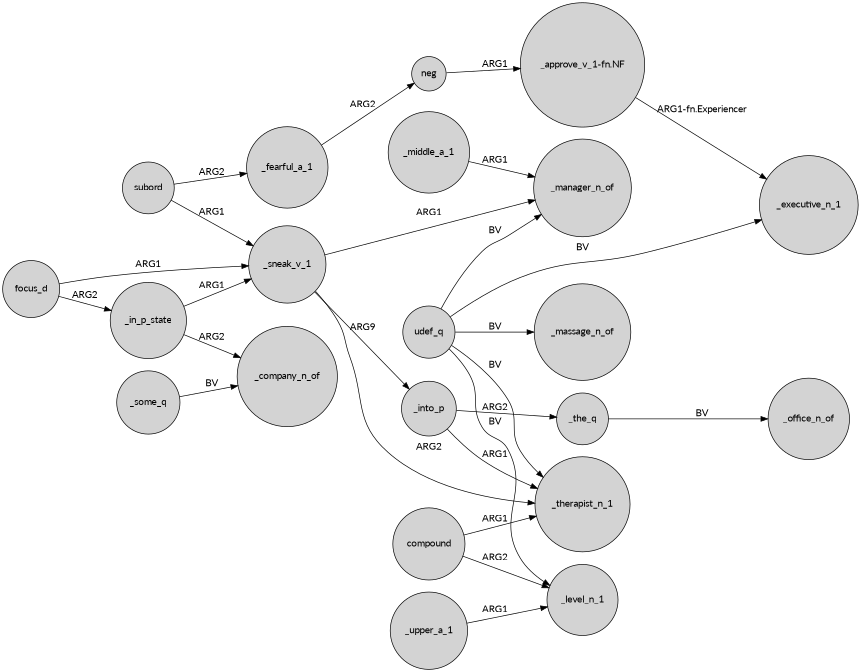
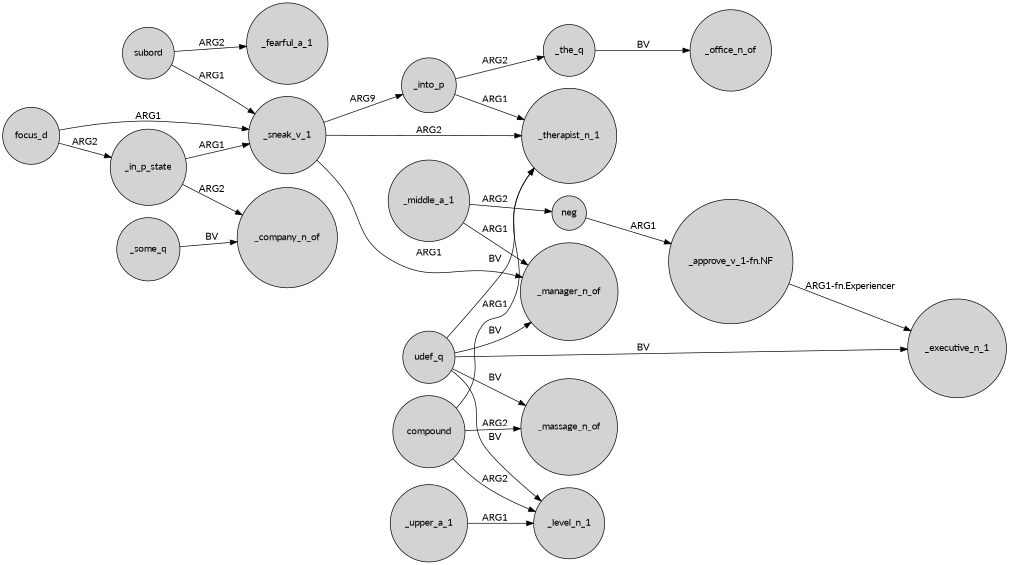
(365, 116) -> (507, 208)
none -> (489, 430)
